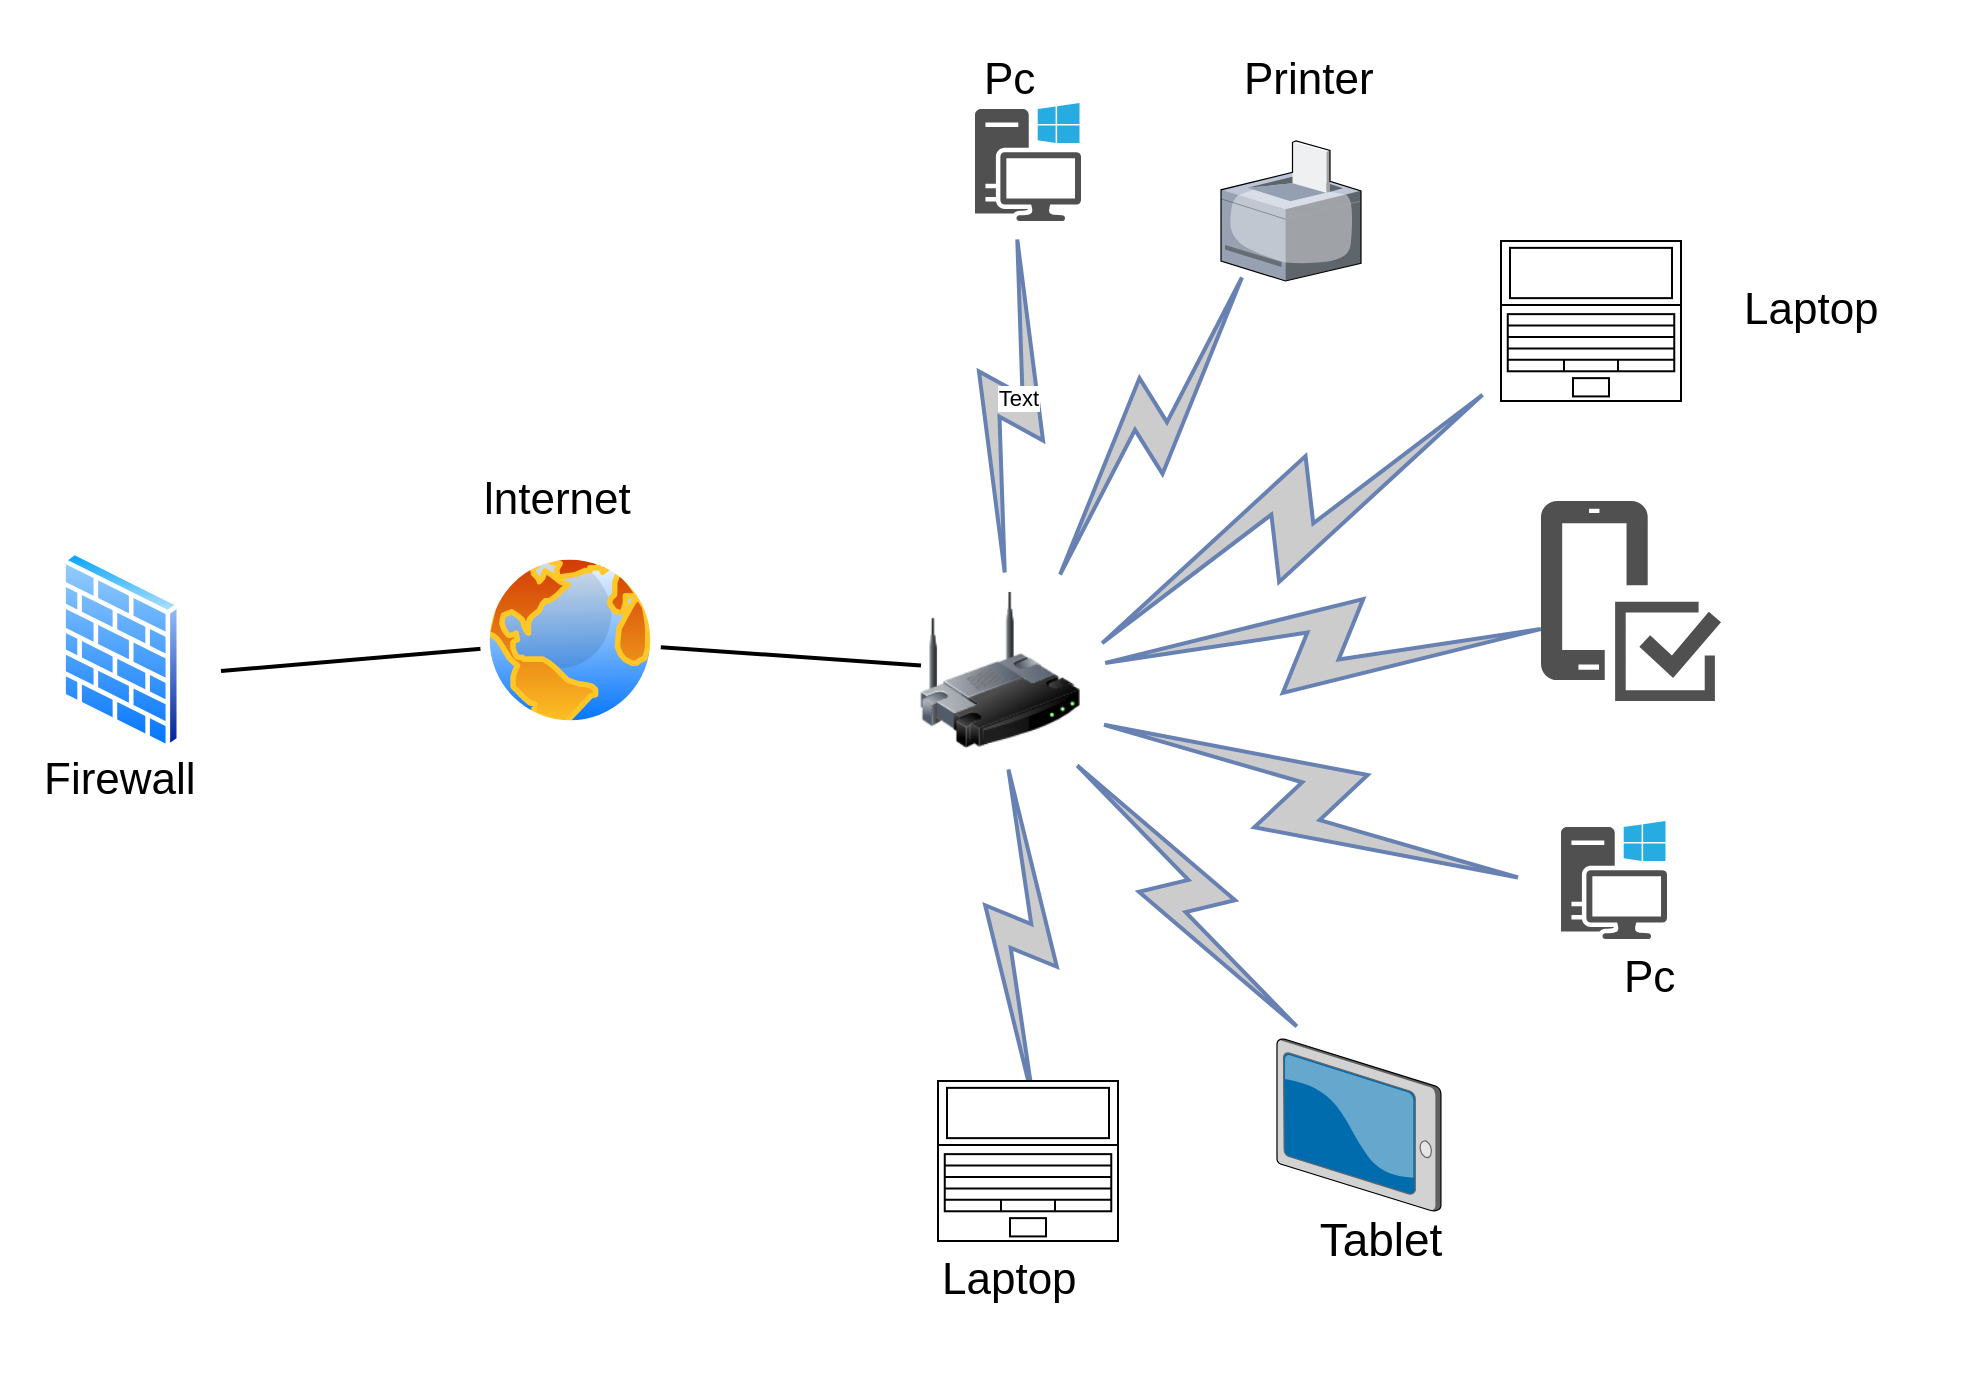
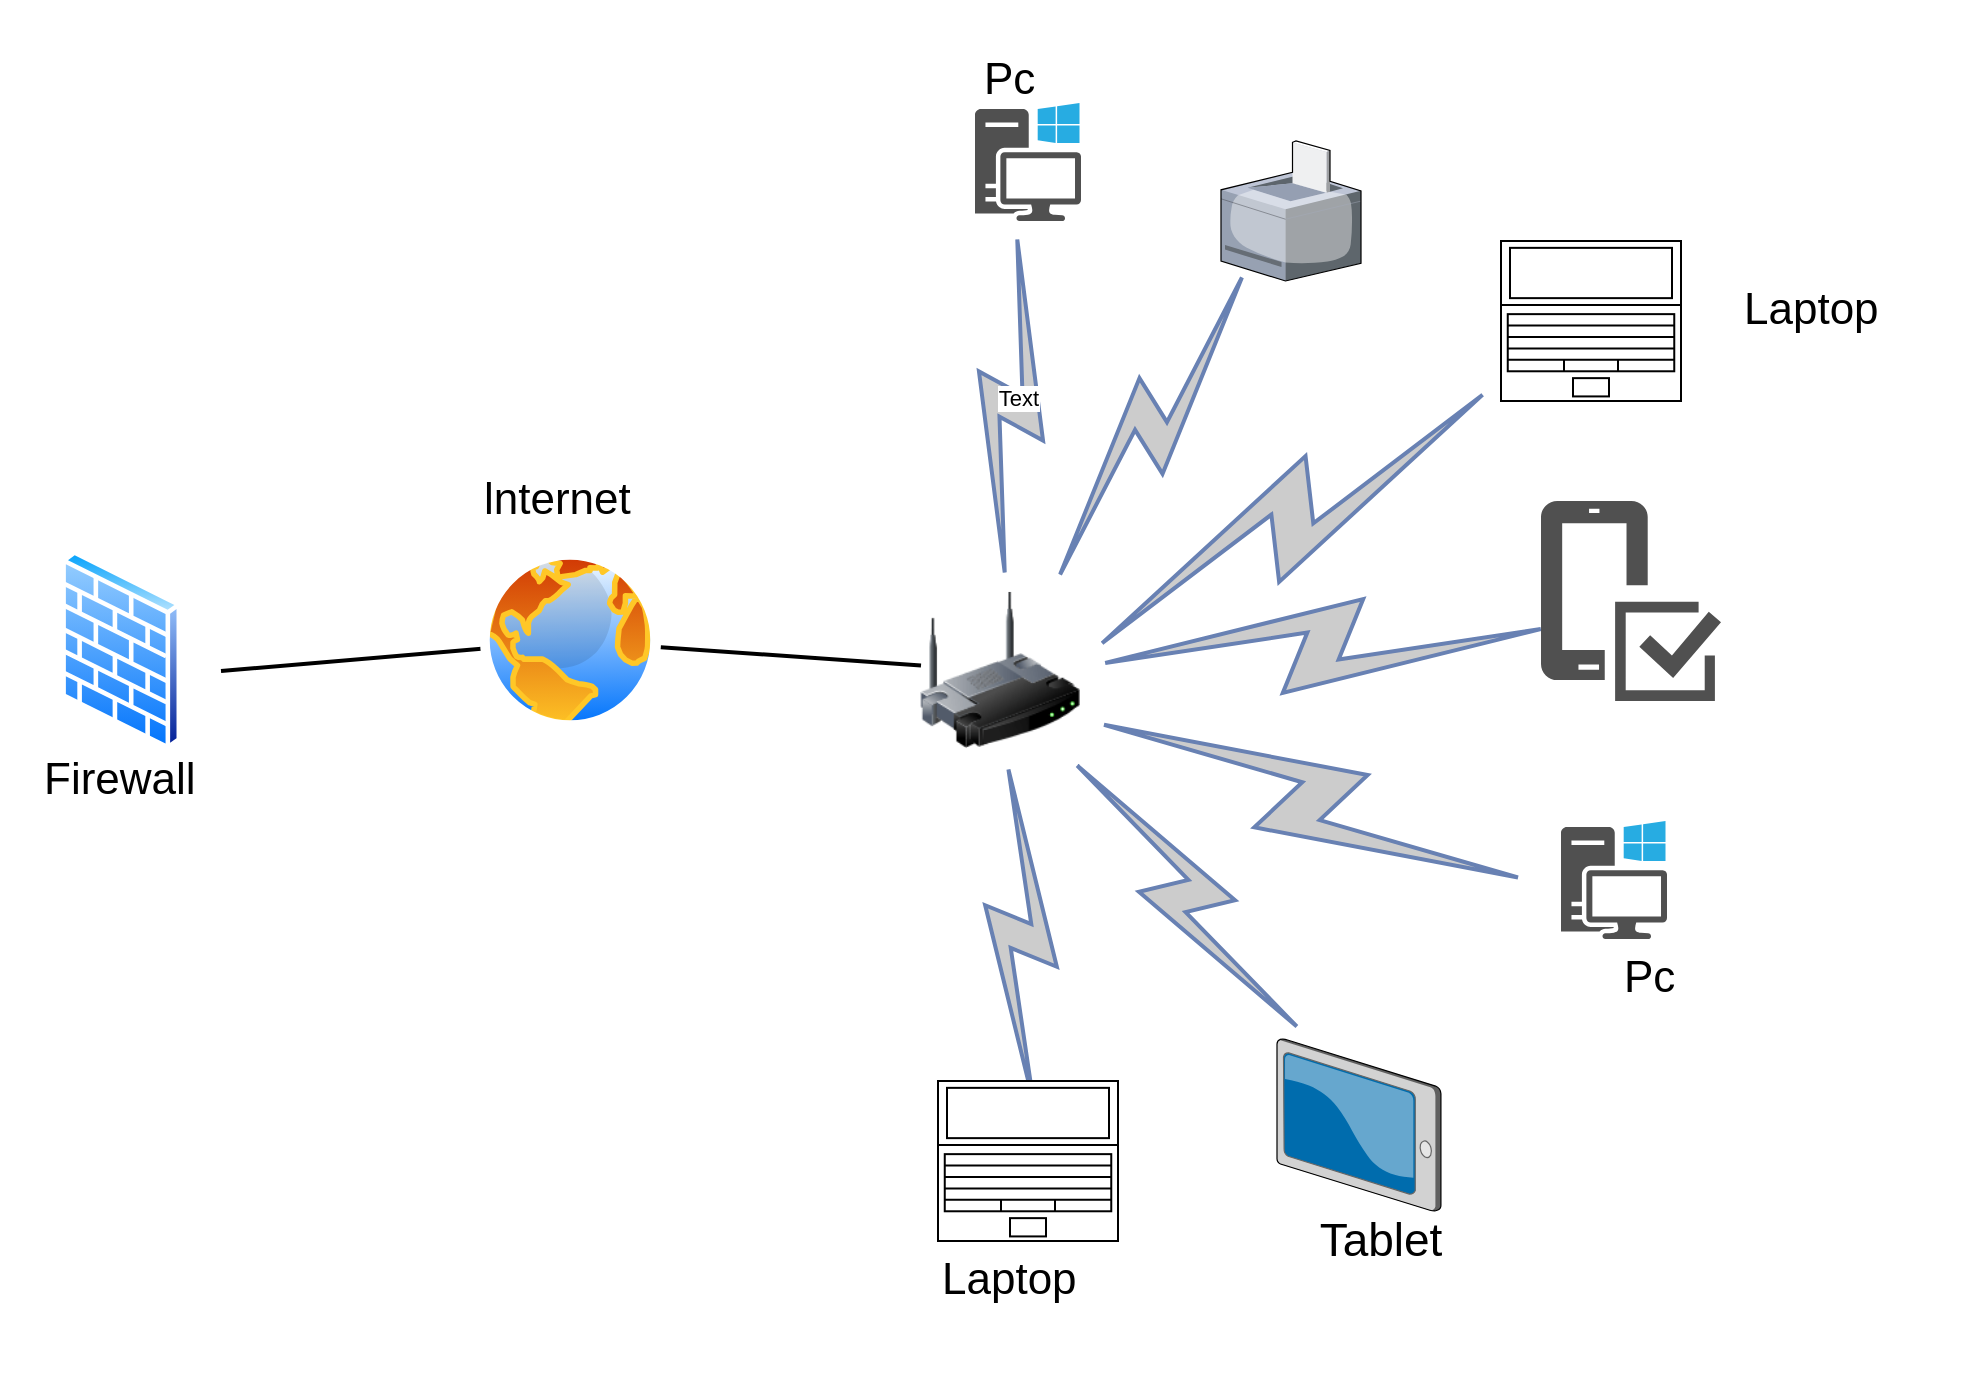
(1341, 91) -> none
